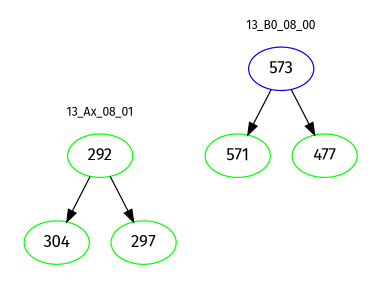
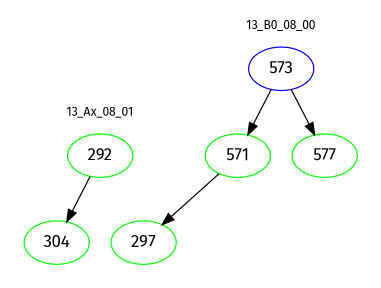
(325, 156) -> (325, 156)
(119, 194) -> (195, 195)
